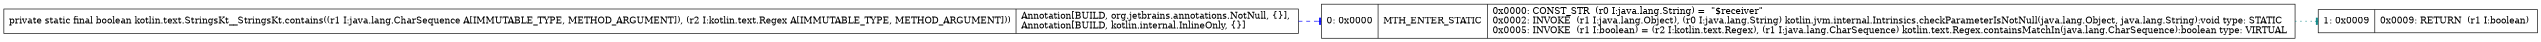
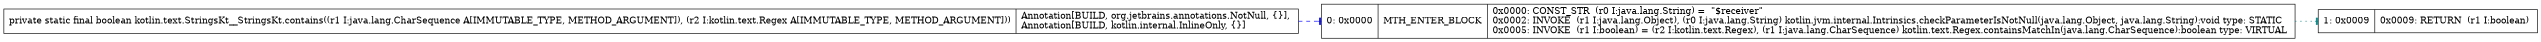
(1433, 21) -> (1433, 21)
